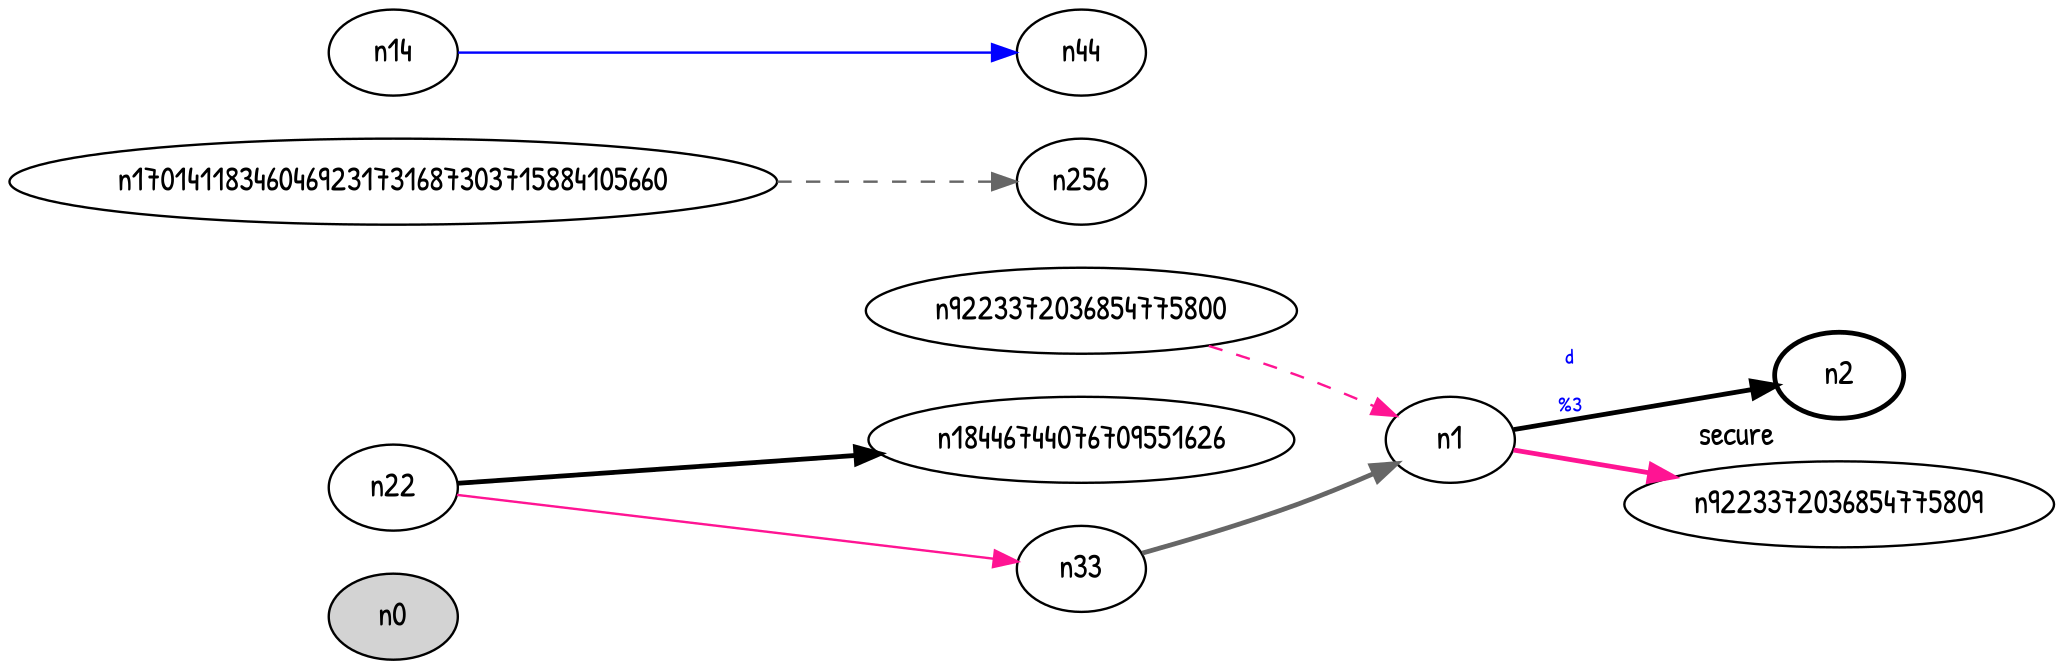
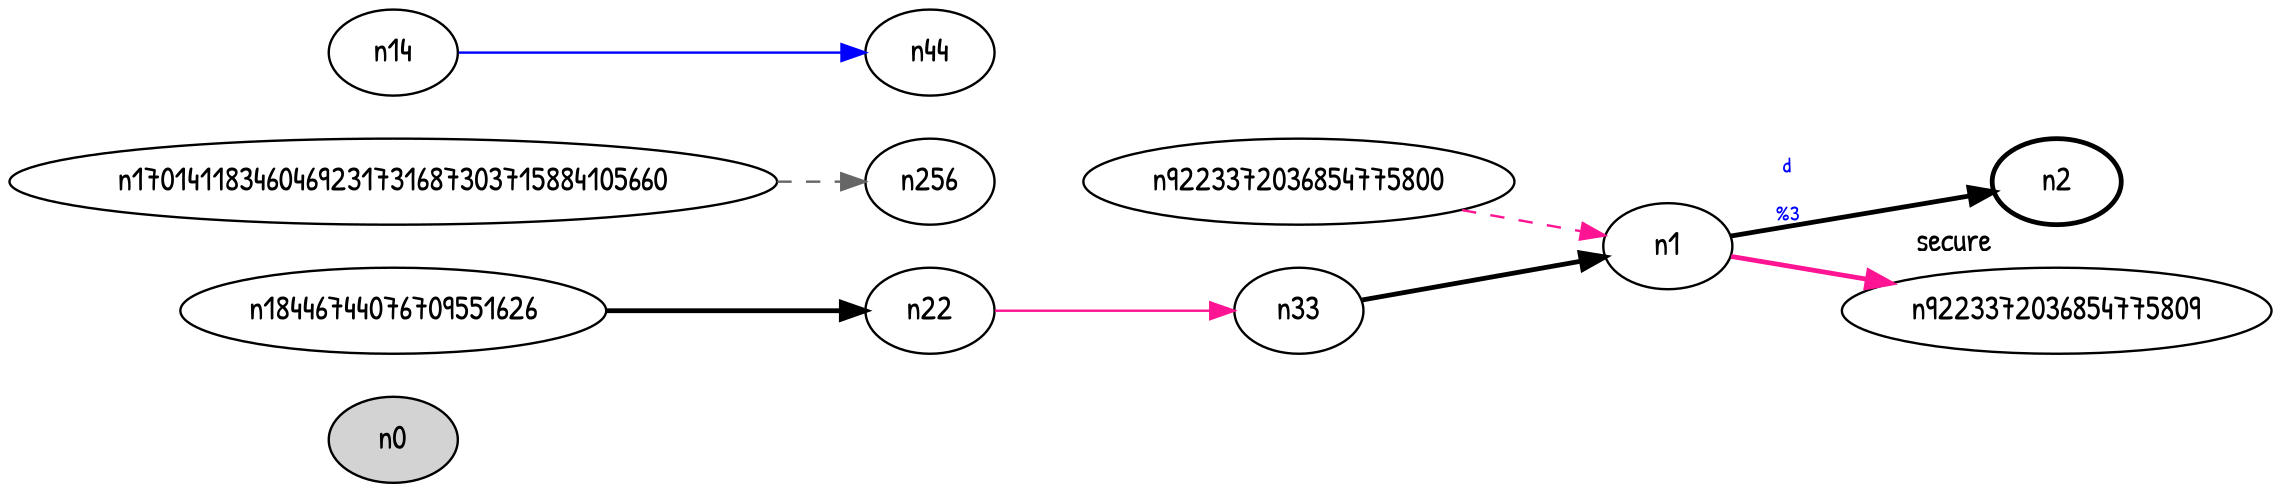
(657, 469) -> (724, 311)
(1260, 517) -> (1471, 281)
